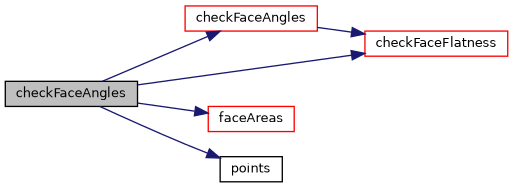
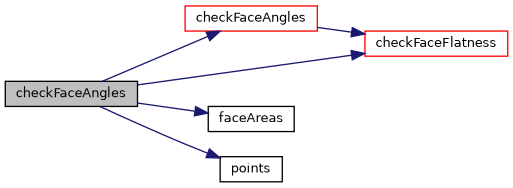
(251, 119) -> (251, 119)
